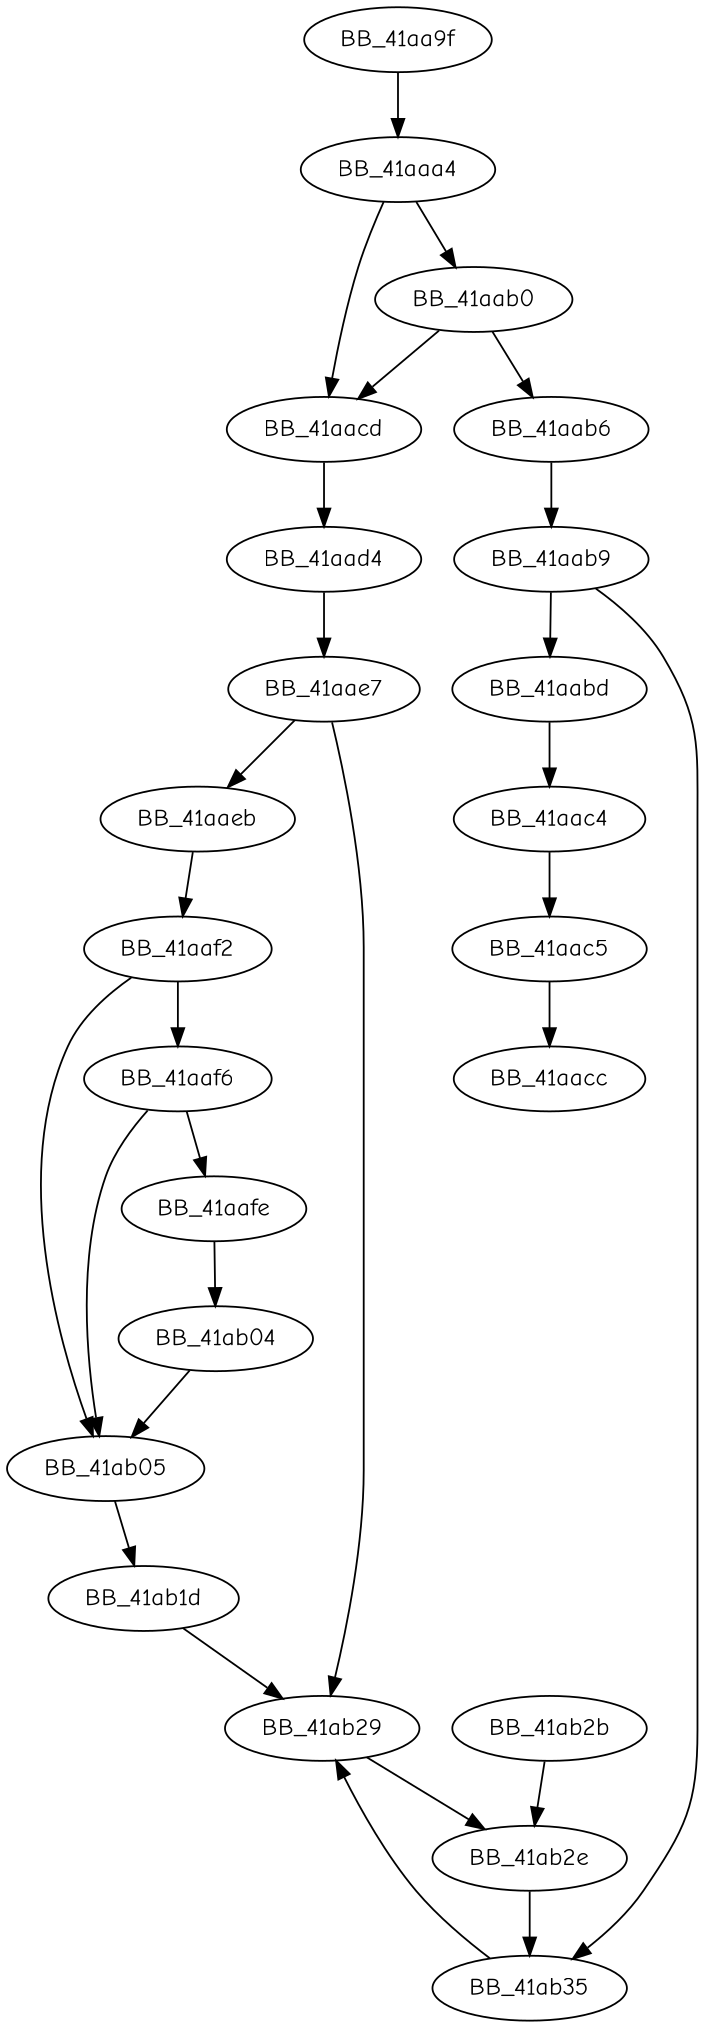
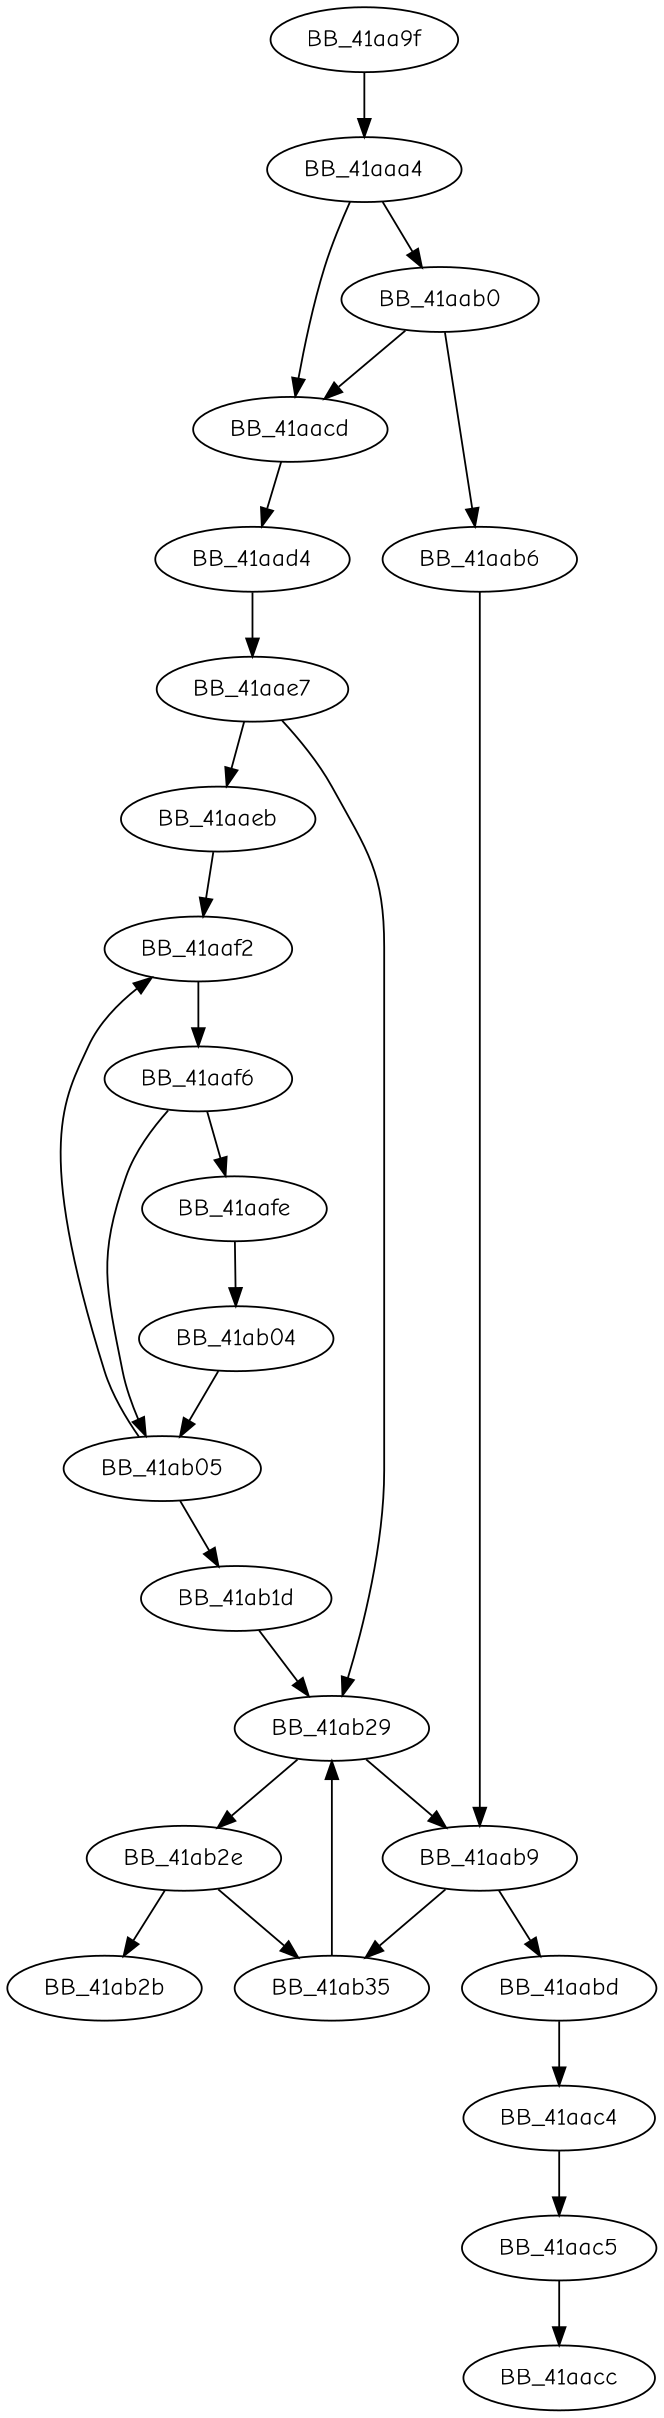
(41, 1186) -> (65, 1208)
(541, 1784) -> (149, 1915)
none -> (399, 1788)
